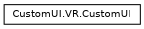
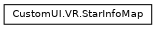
(72, 14) -> (78, 14)
